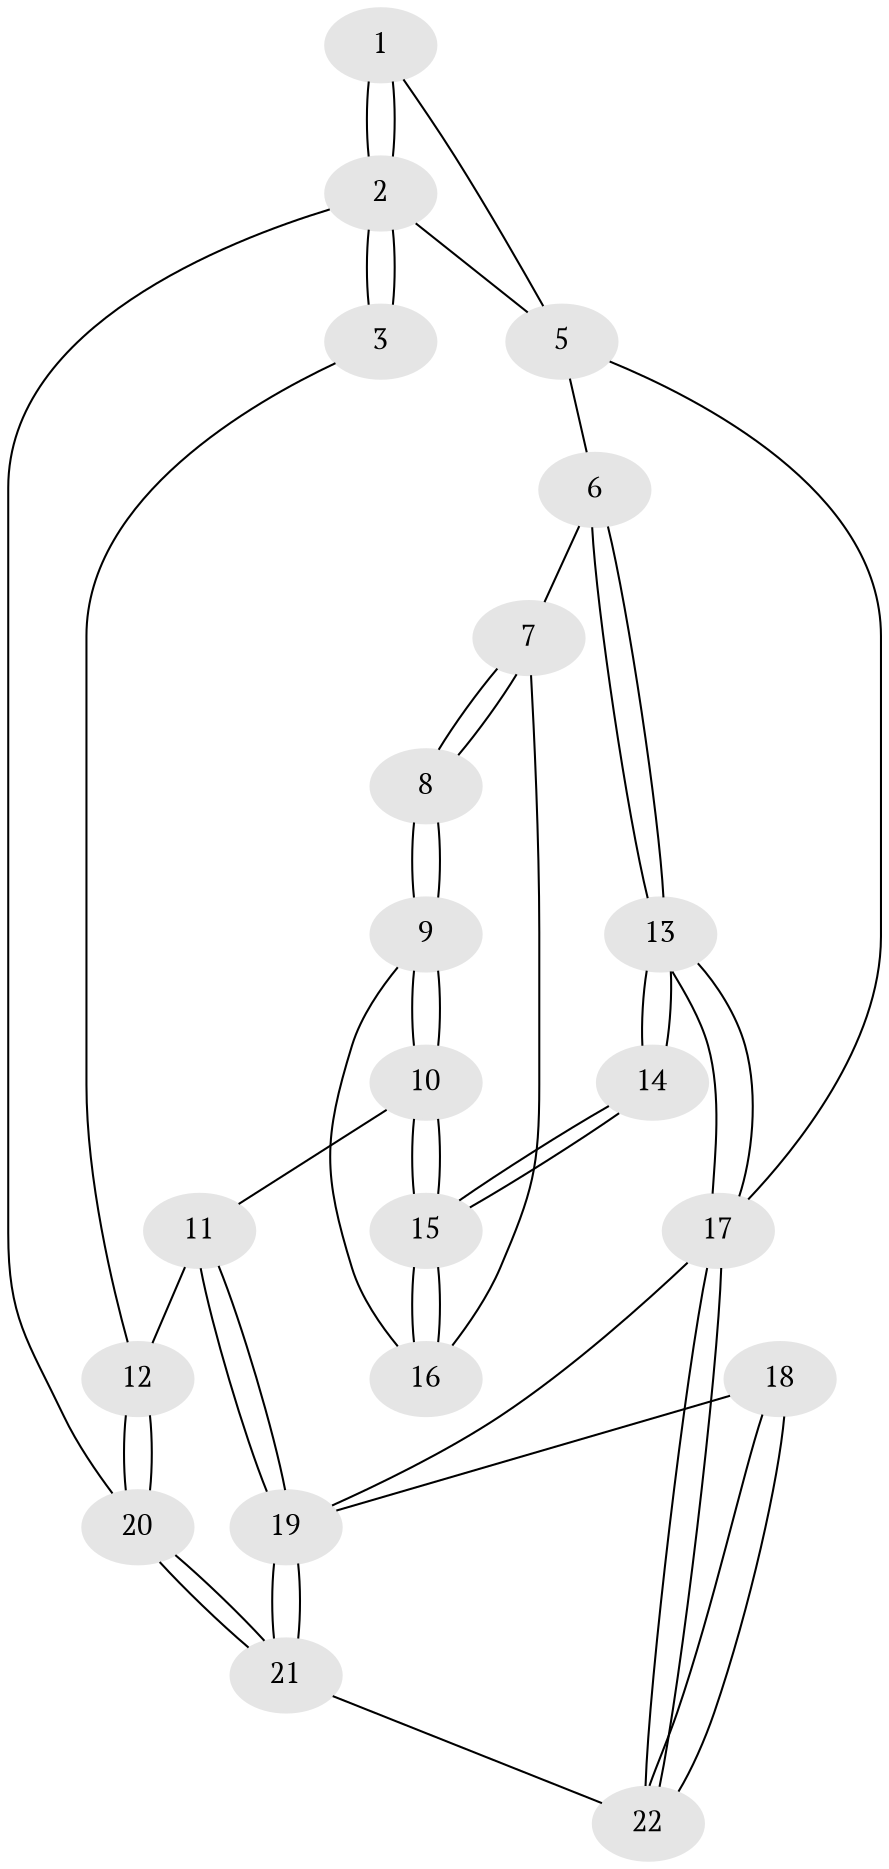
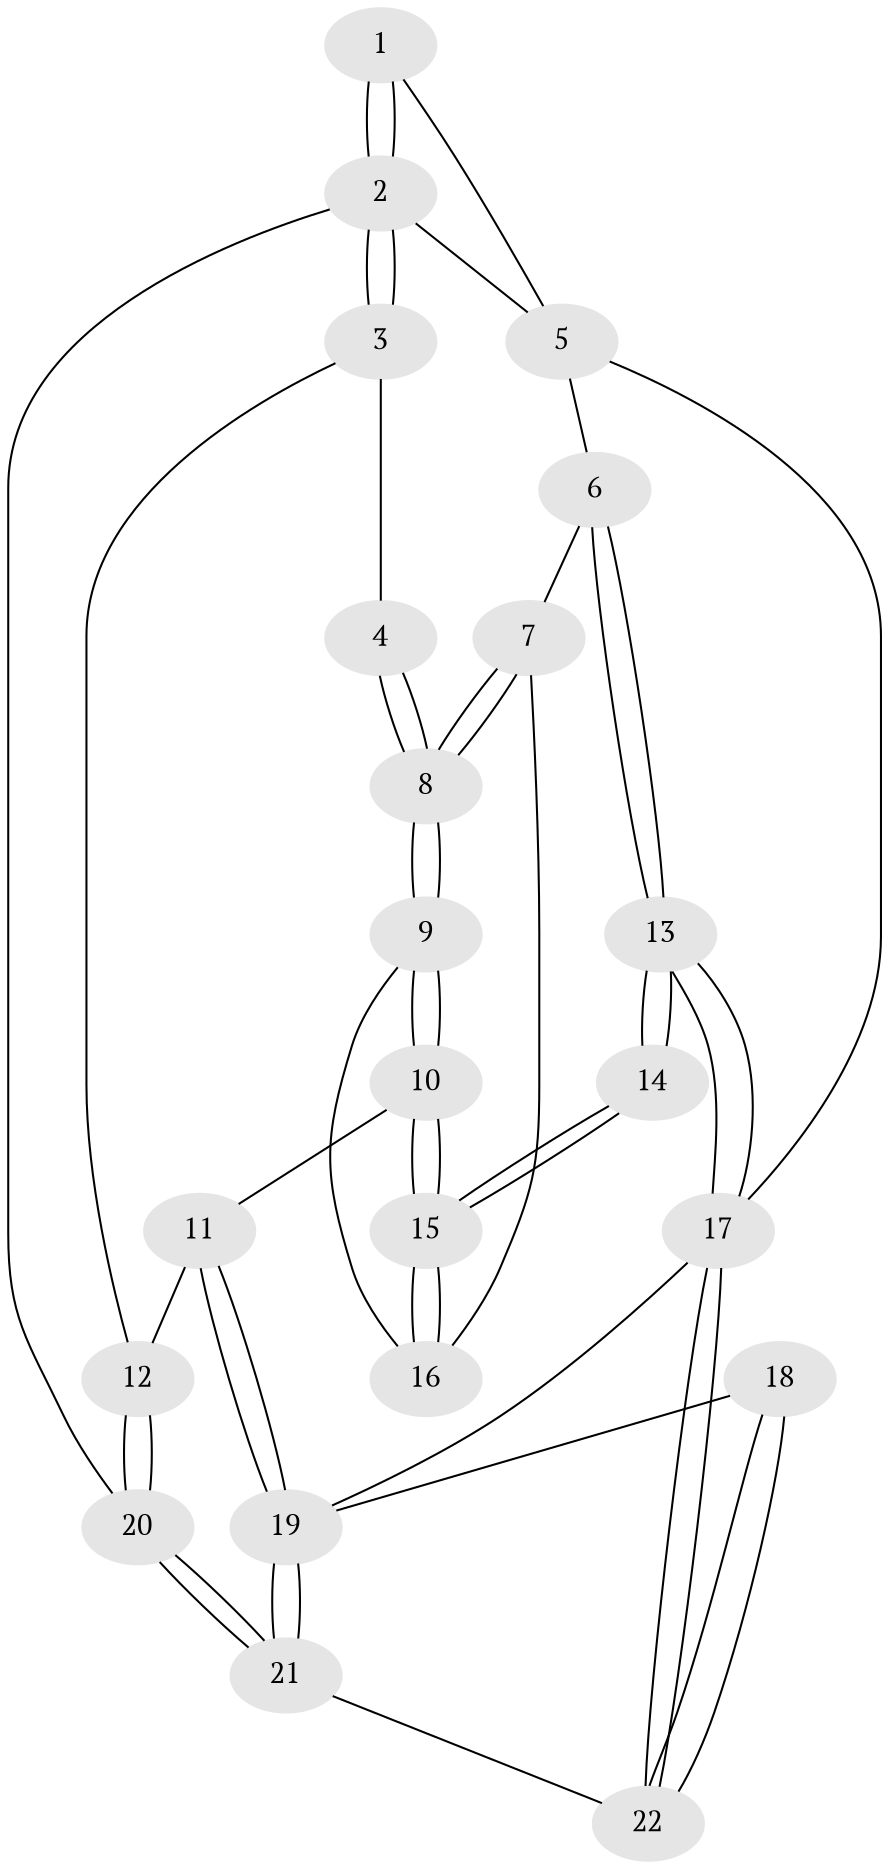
none -> (381, 638)
